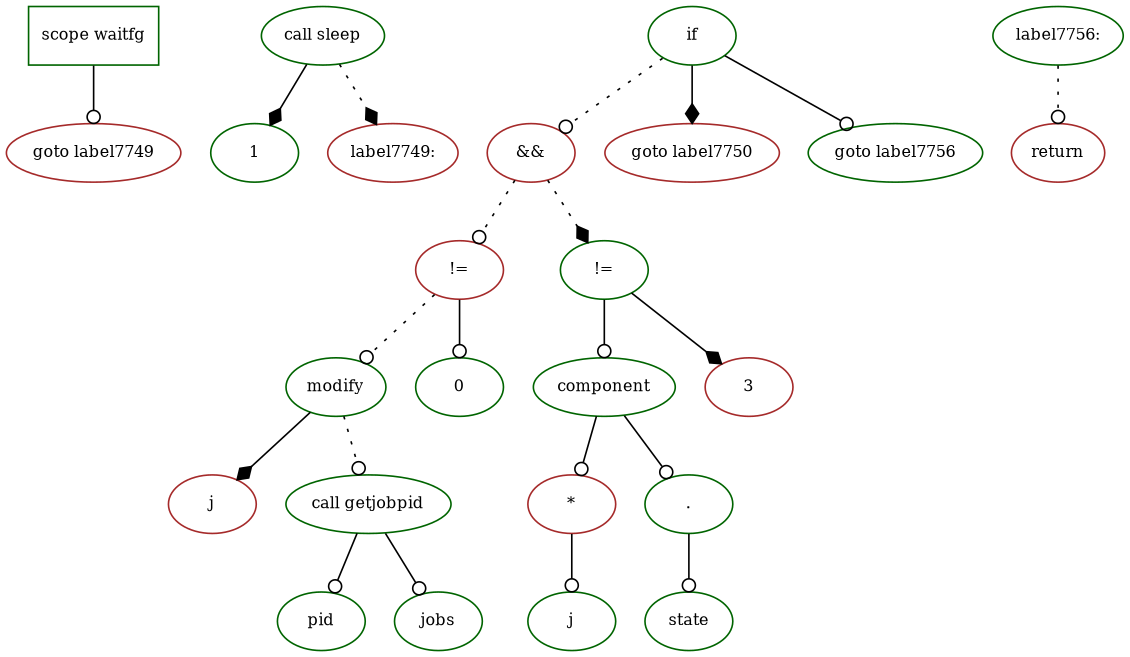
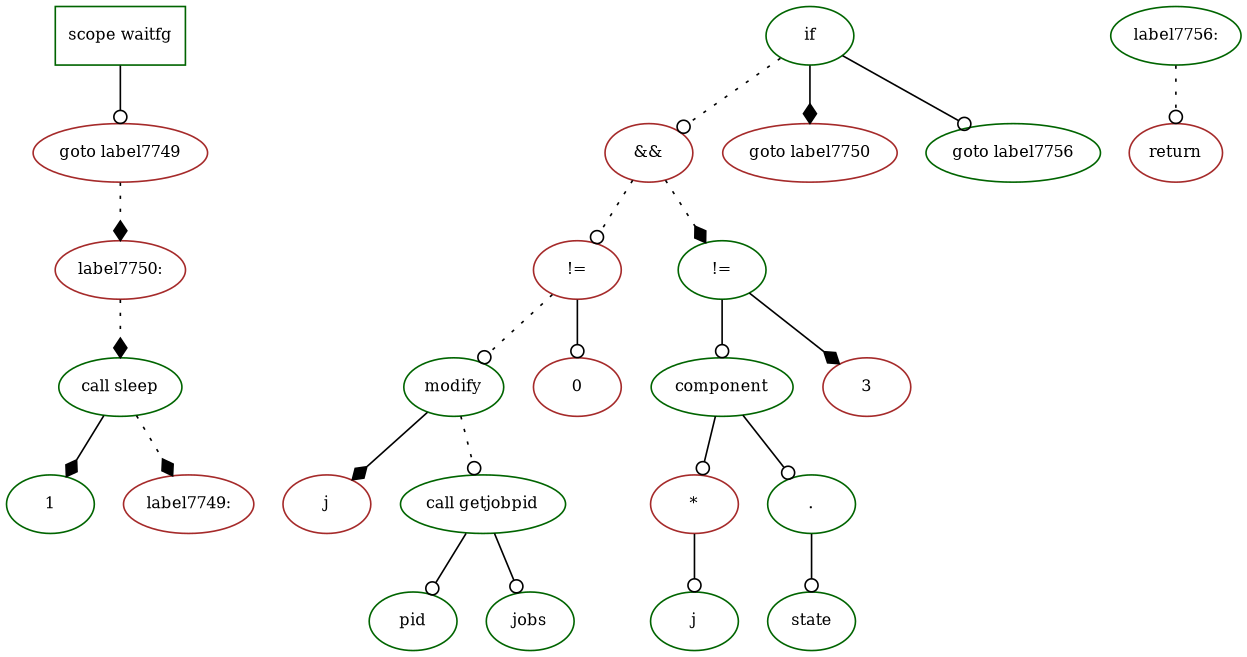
none -> (120, 270)
(460, 387) -> (577, 387)
